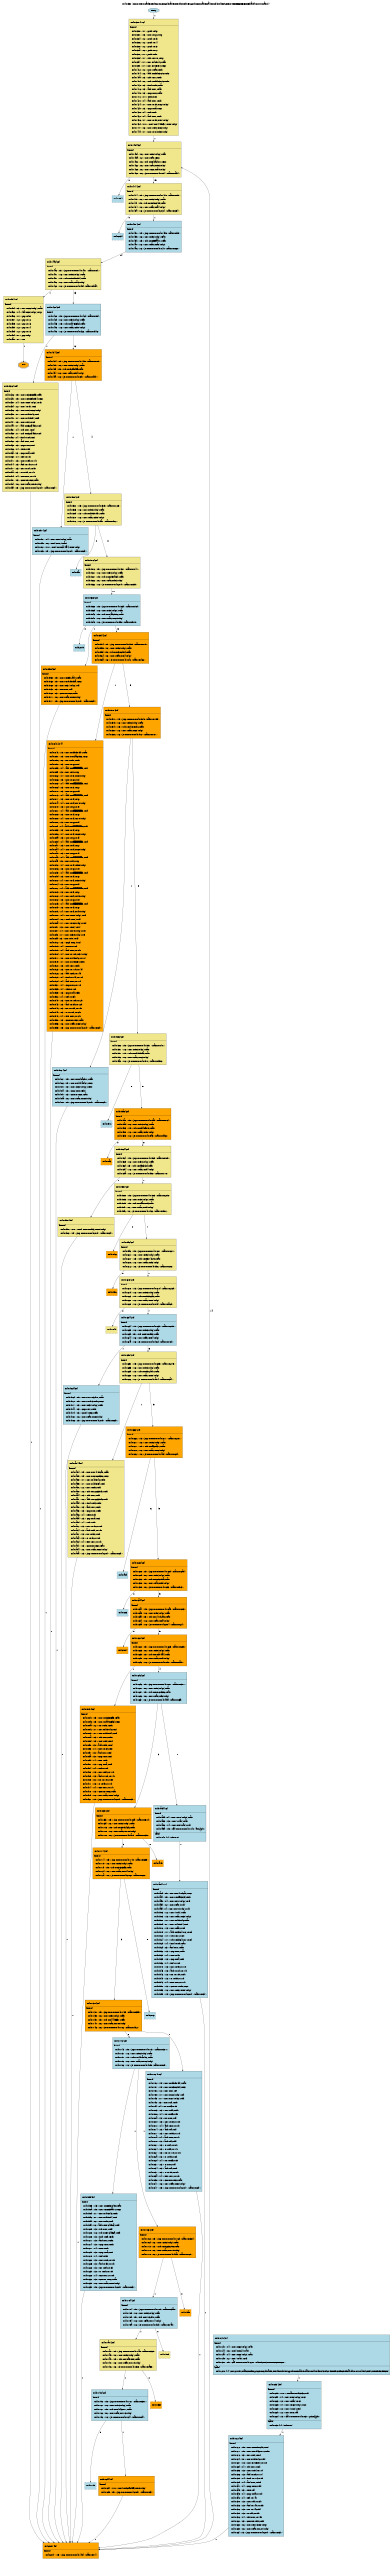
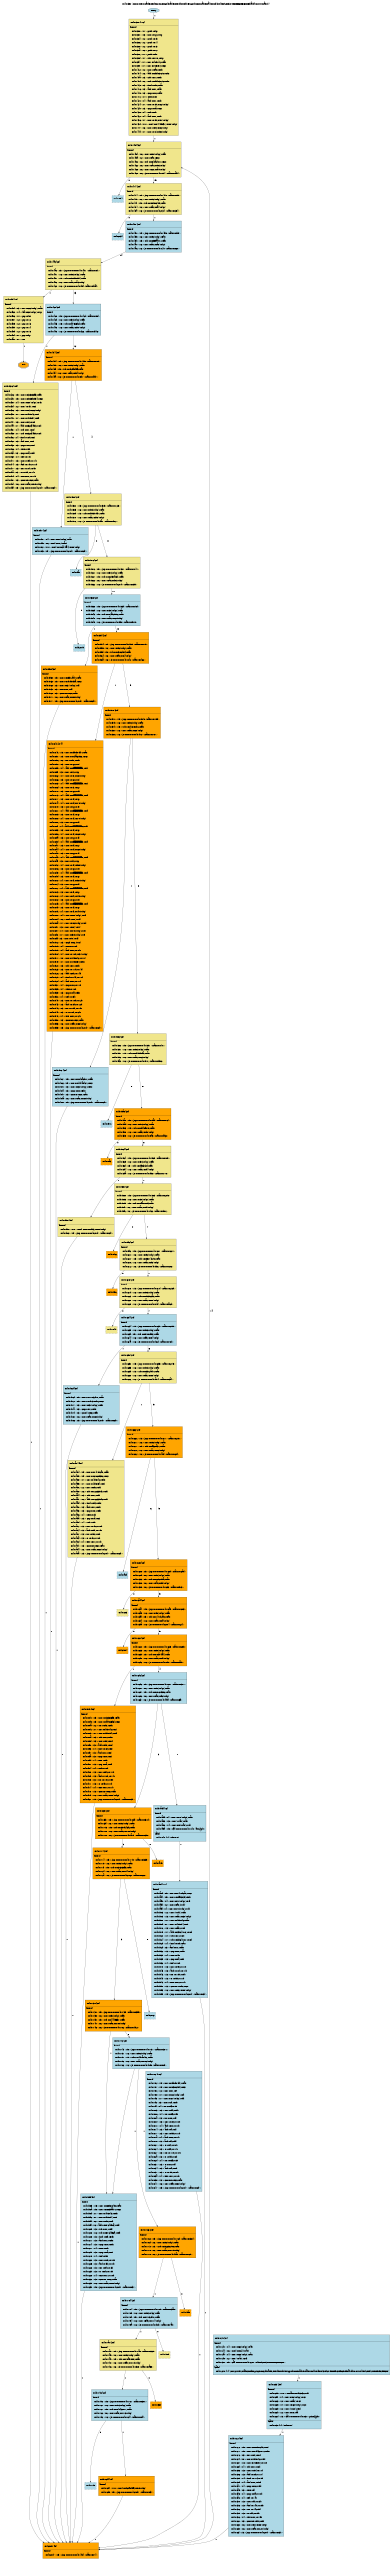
(81, 634) -> (75, 615)
(122, 1613) -> (122, 1613)
(172, 2039) -> (106, 2112)
